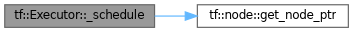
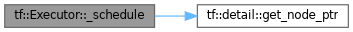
(273, 16) -> (273, 16)
